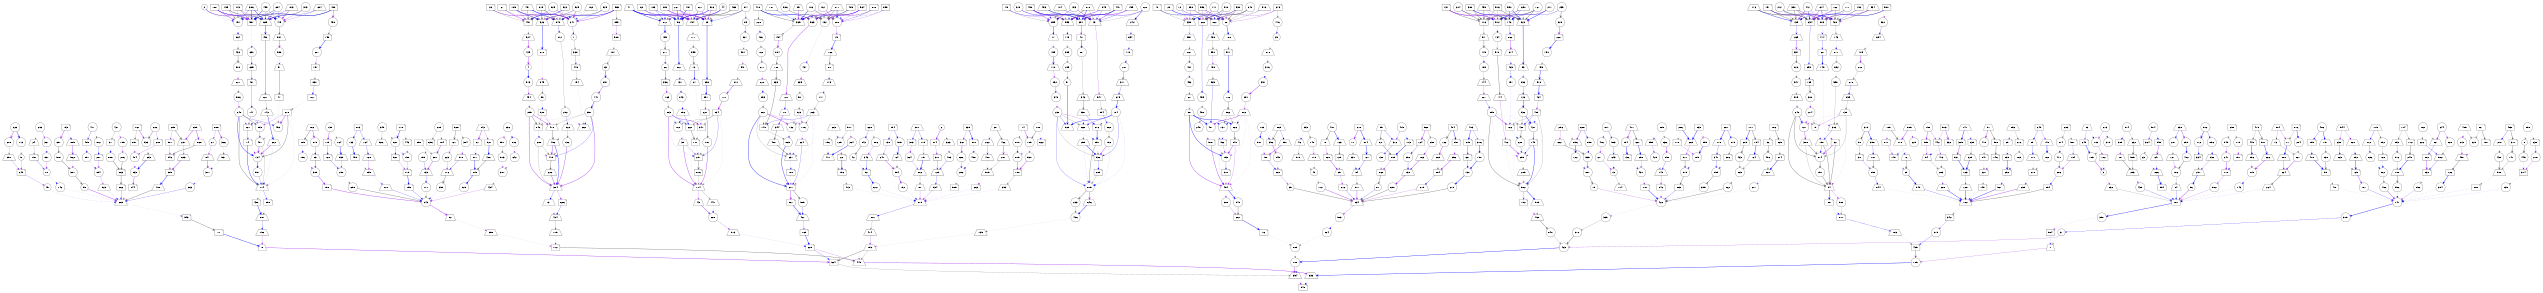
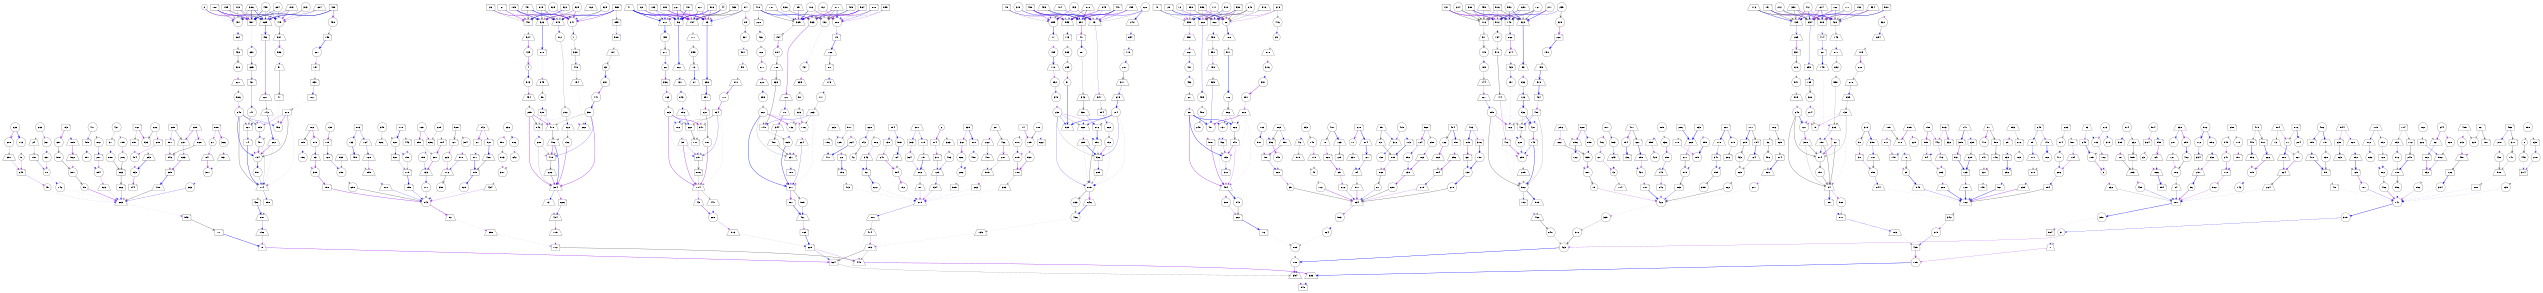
none -> (422, 127)
(339, 142) -> none
